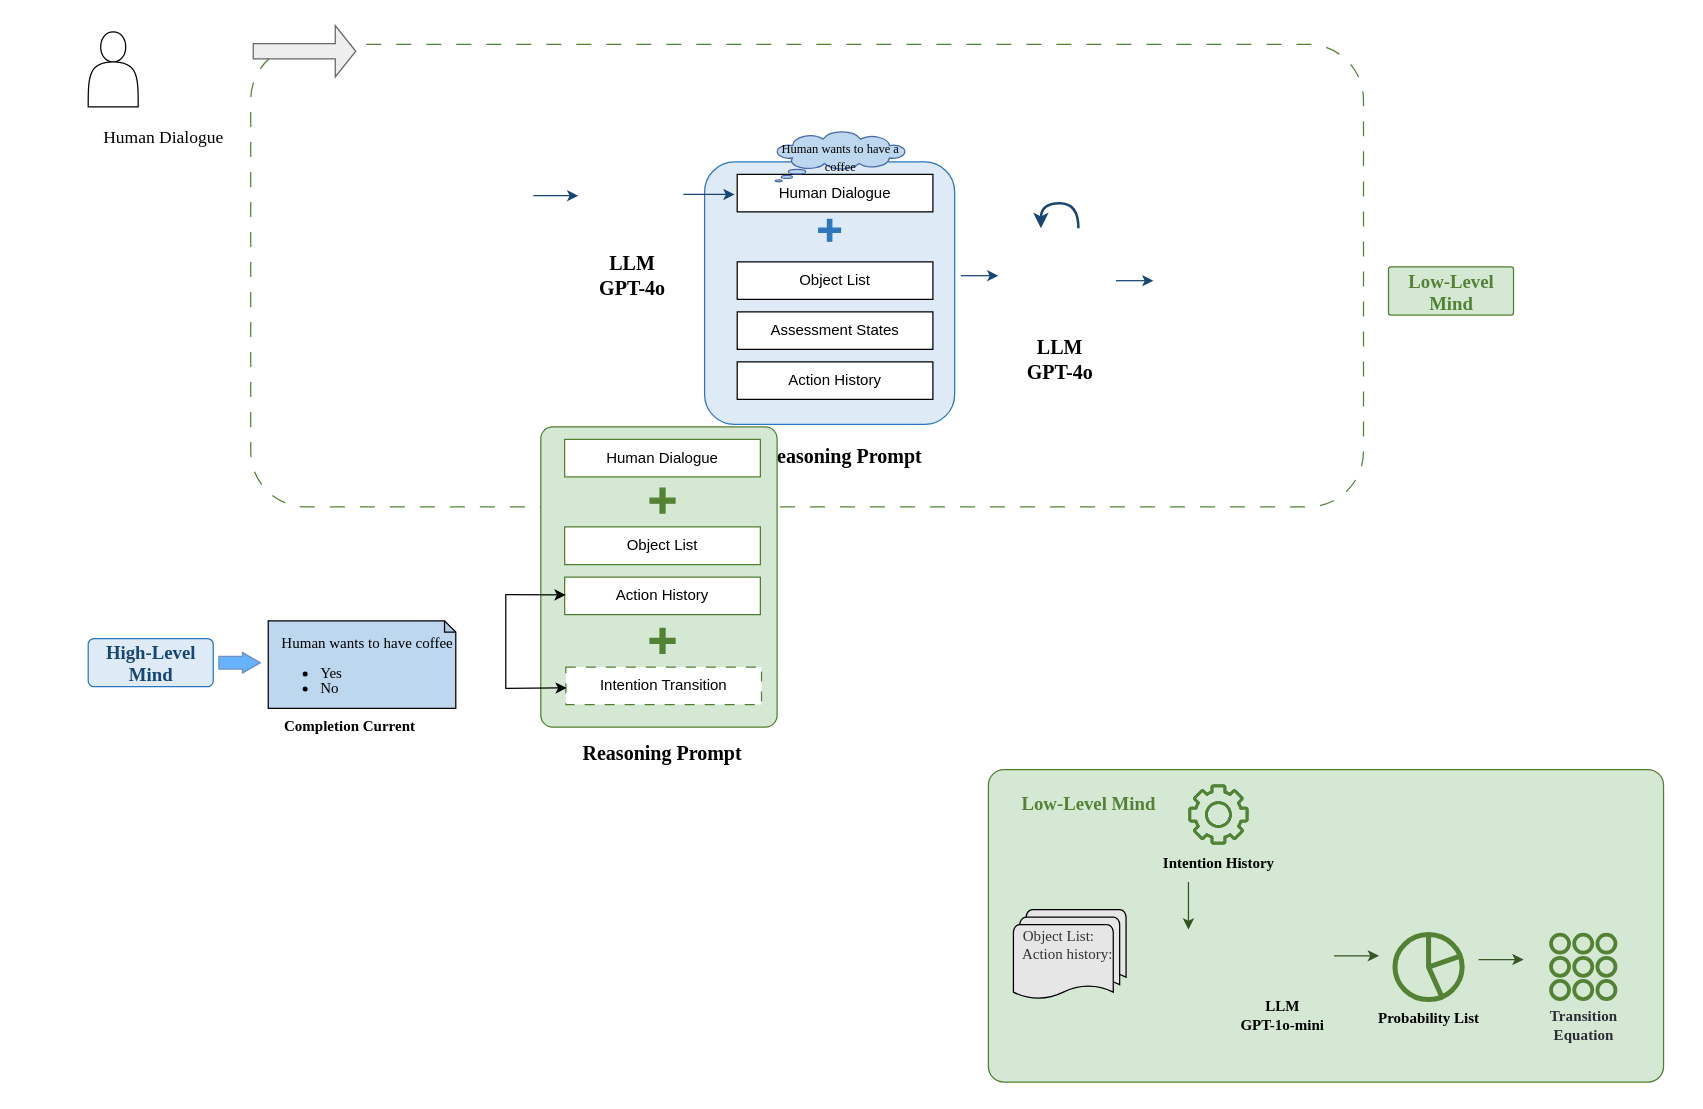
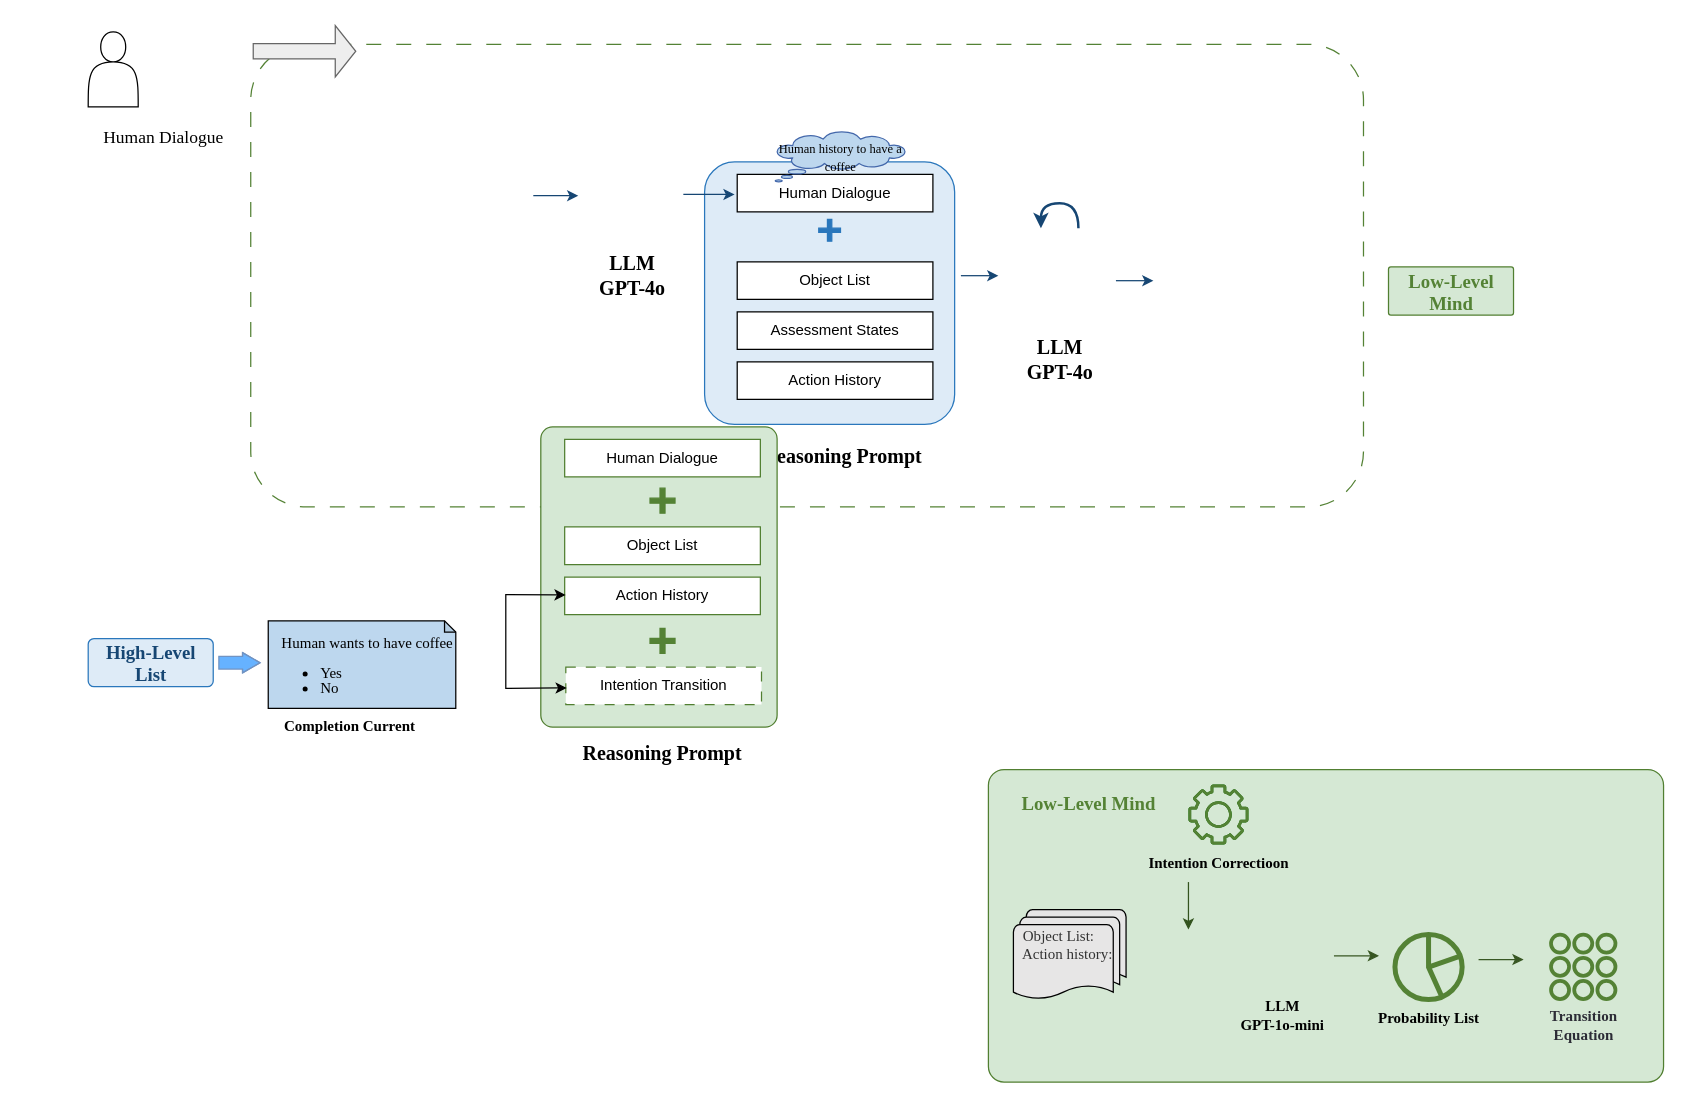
(841, 157) -> (841, 157)
(151, 663) -> (151, 663)
(1219, 863) -> (1219, 863)
